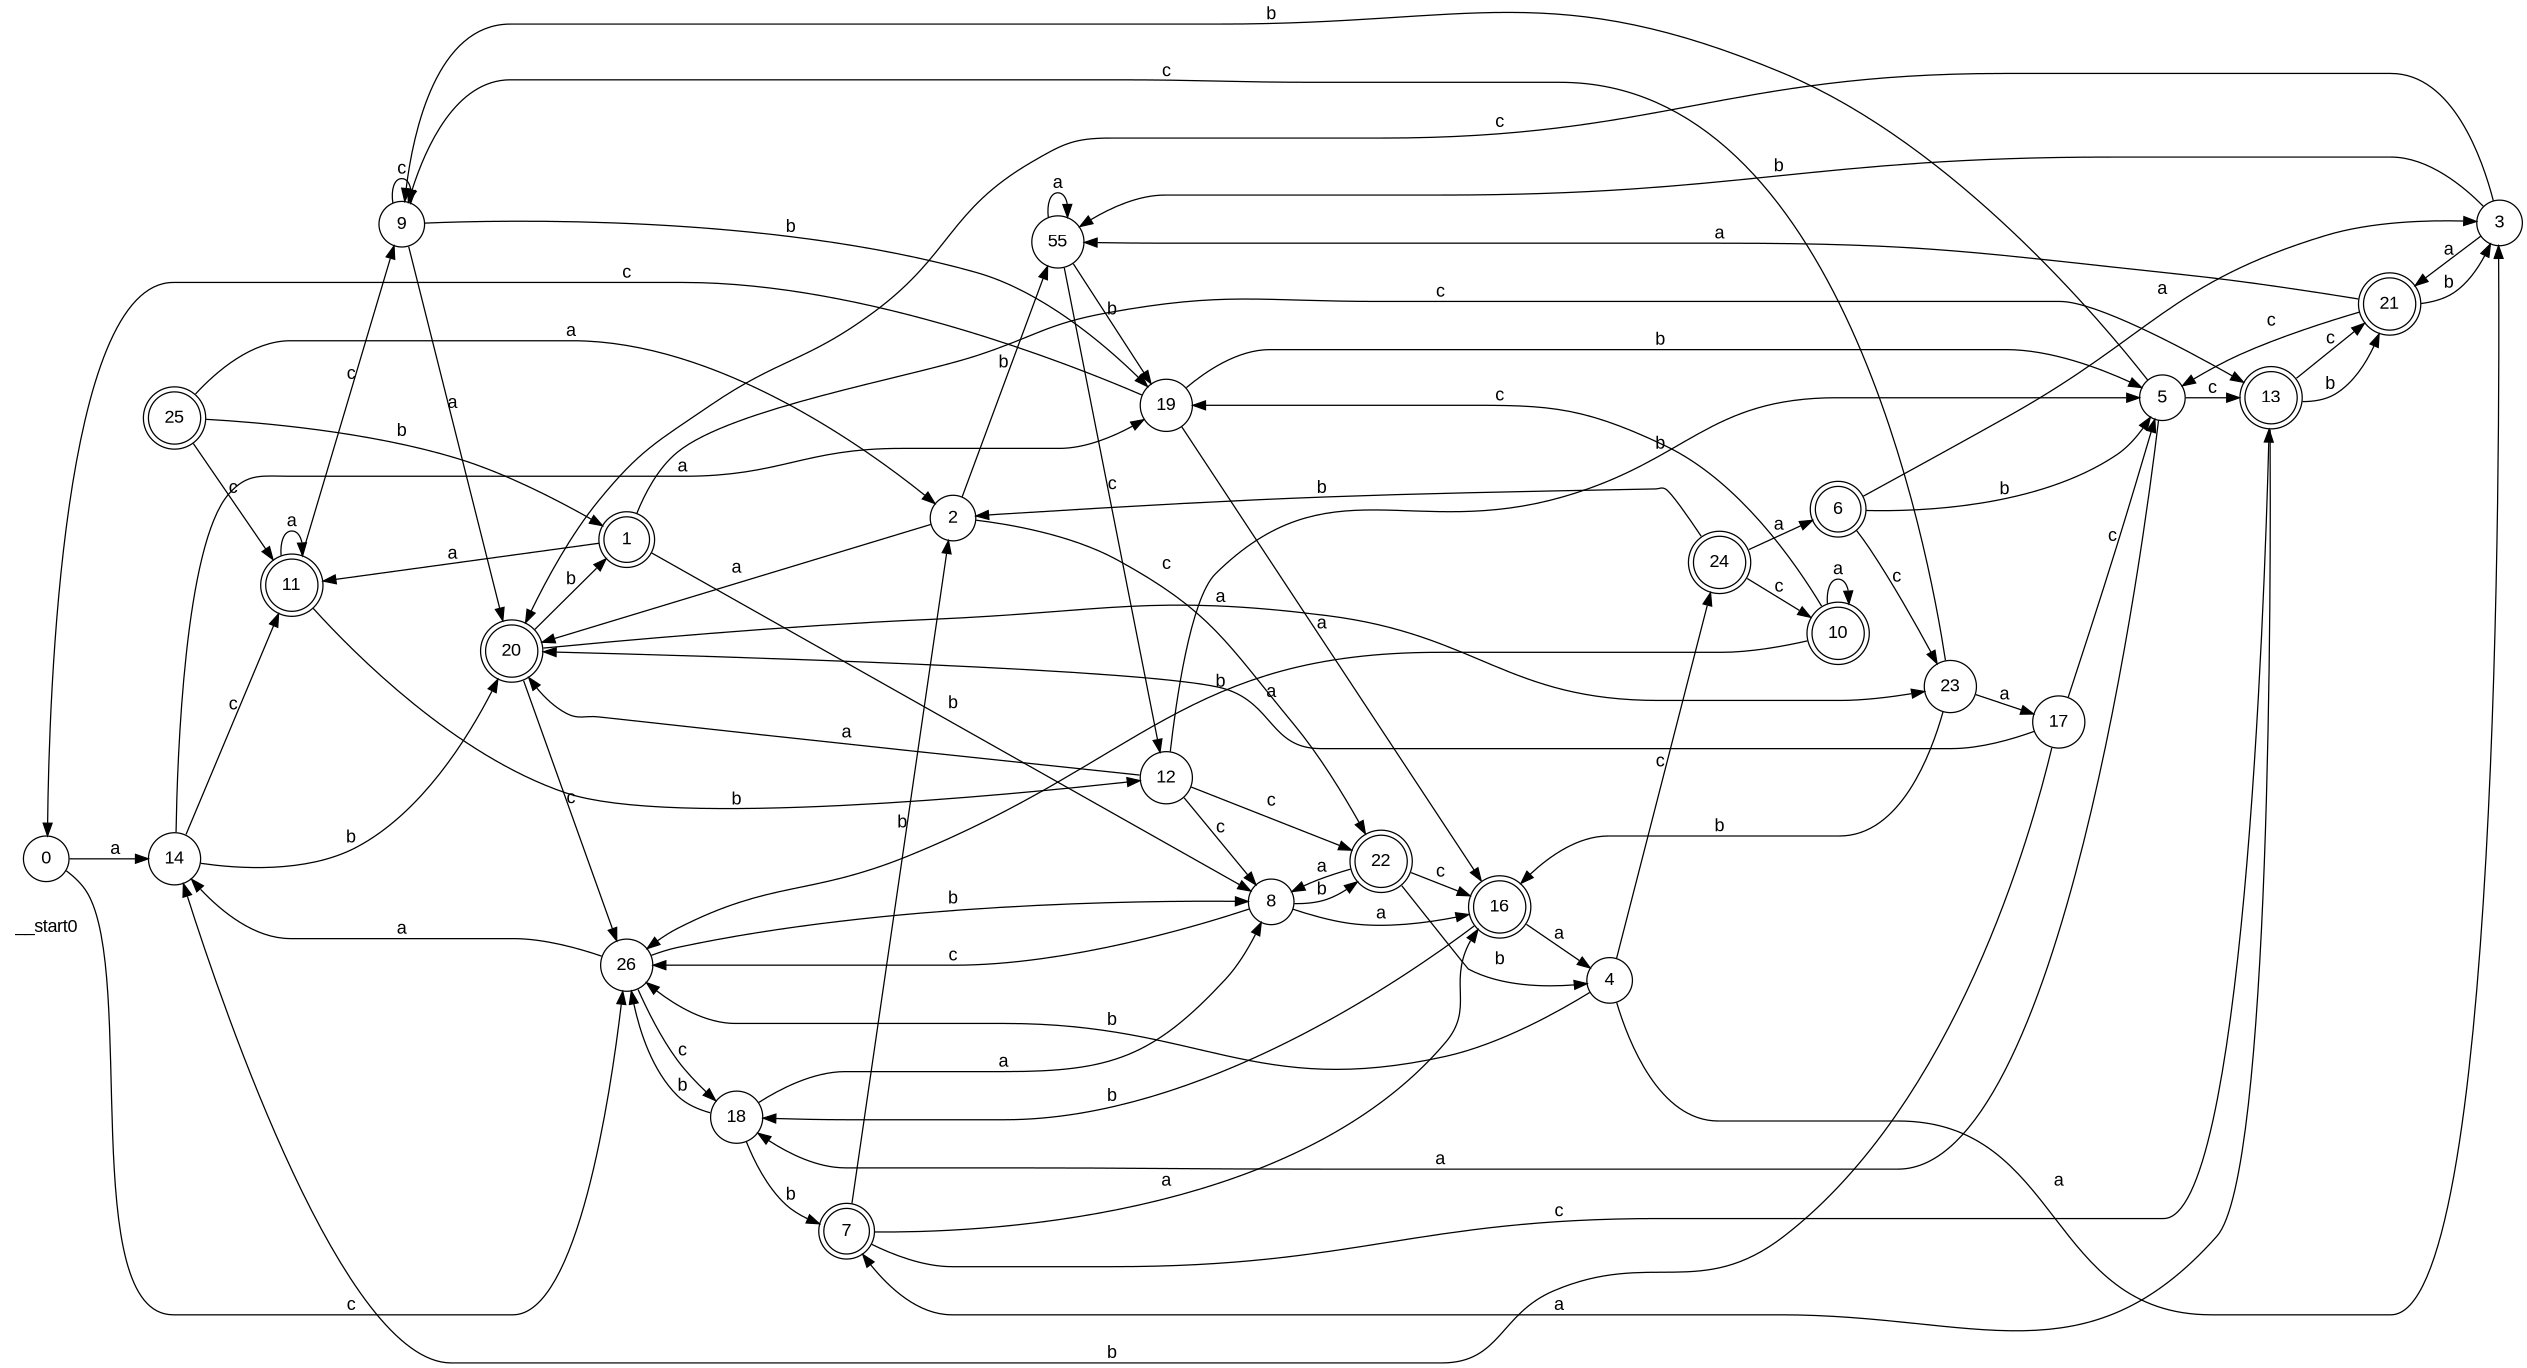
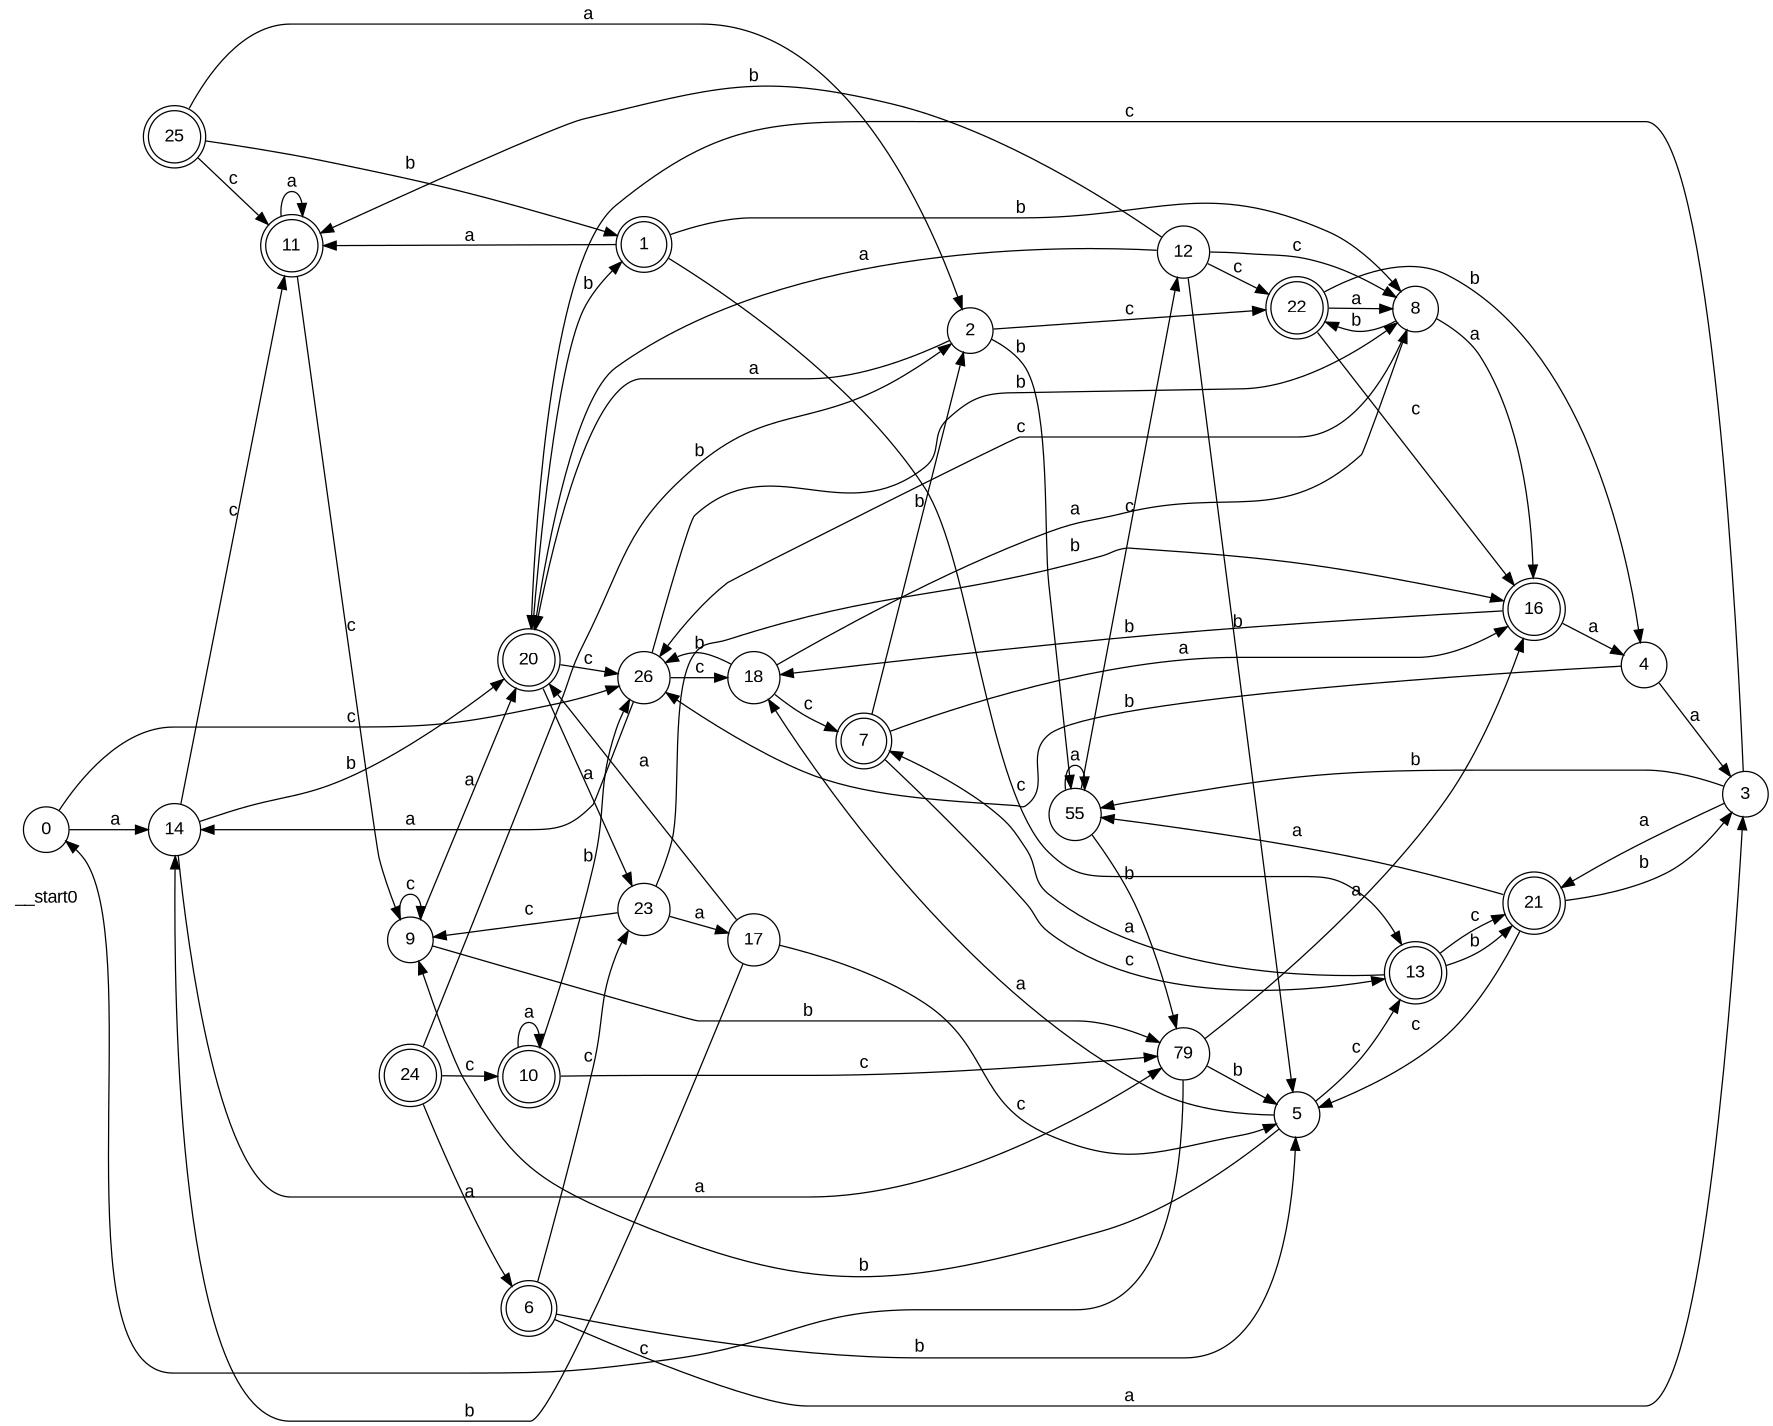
(1166, 405) -> (1184, 1054)
(1662, 782) -> none
(688, 808) -> (751, 87)
(791, 1195) -> (808, 705)
